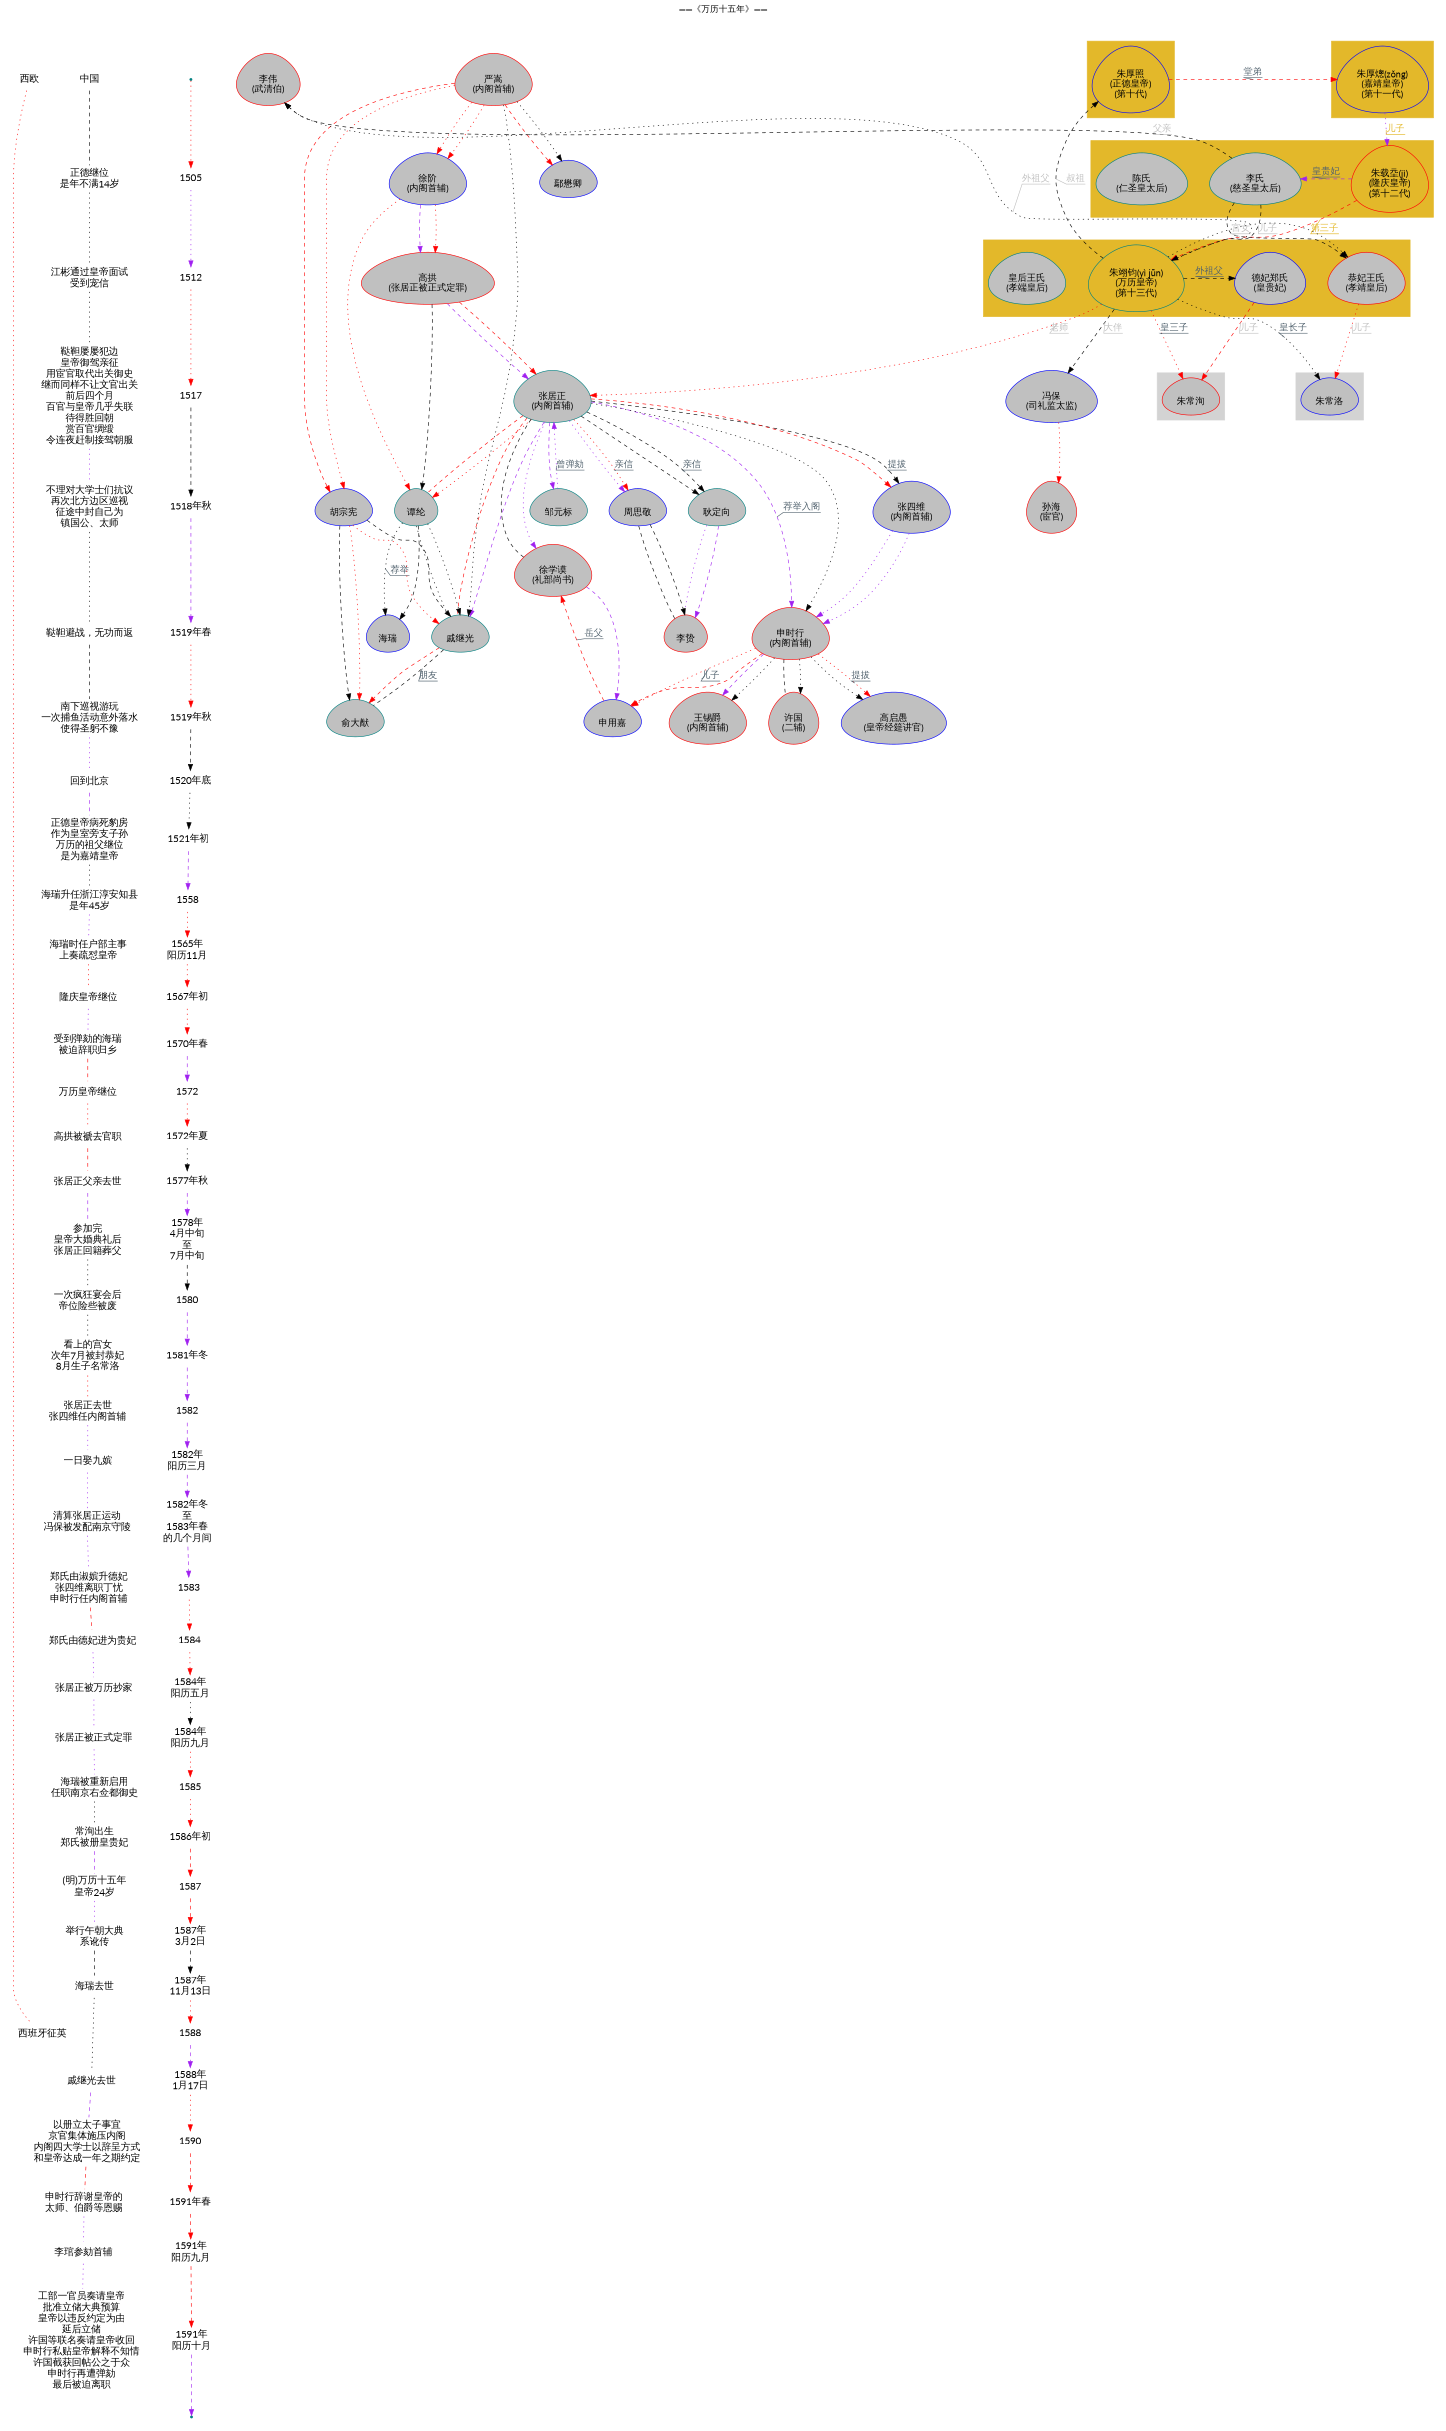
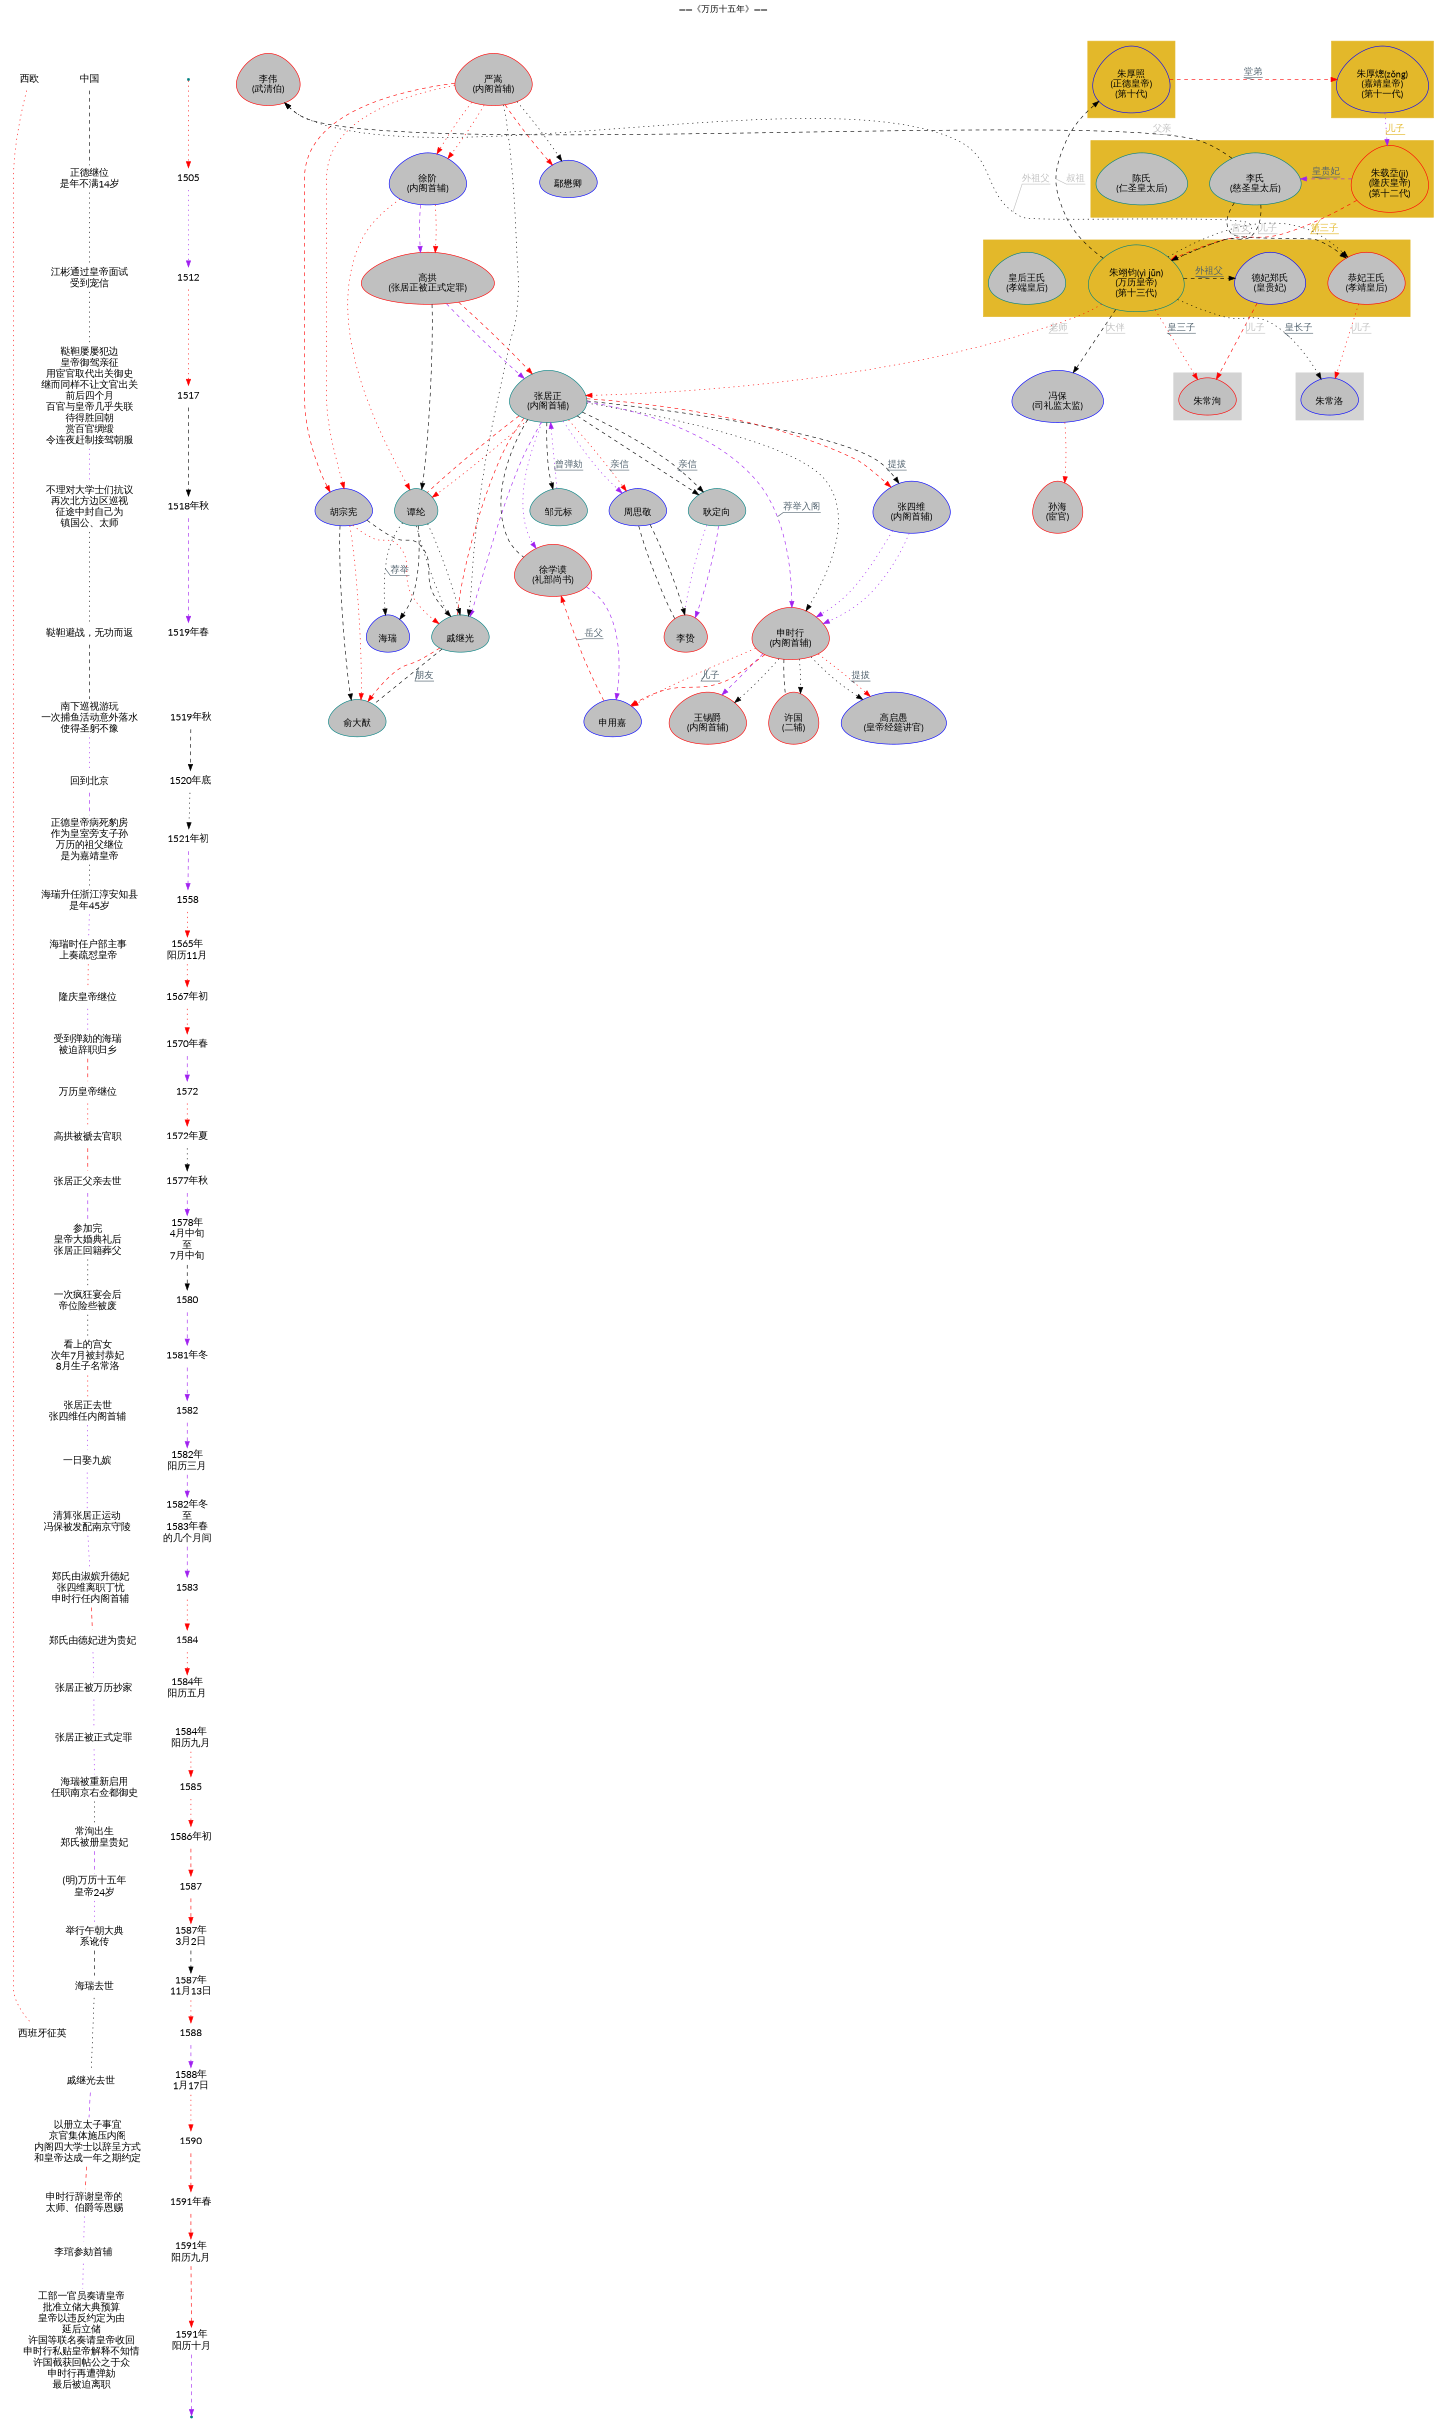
(549, 453) -> (547, 453)
(191, 673) -> none
(190, 1710) -> none
